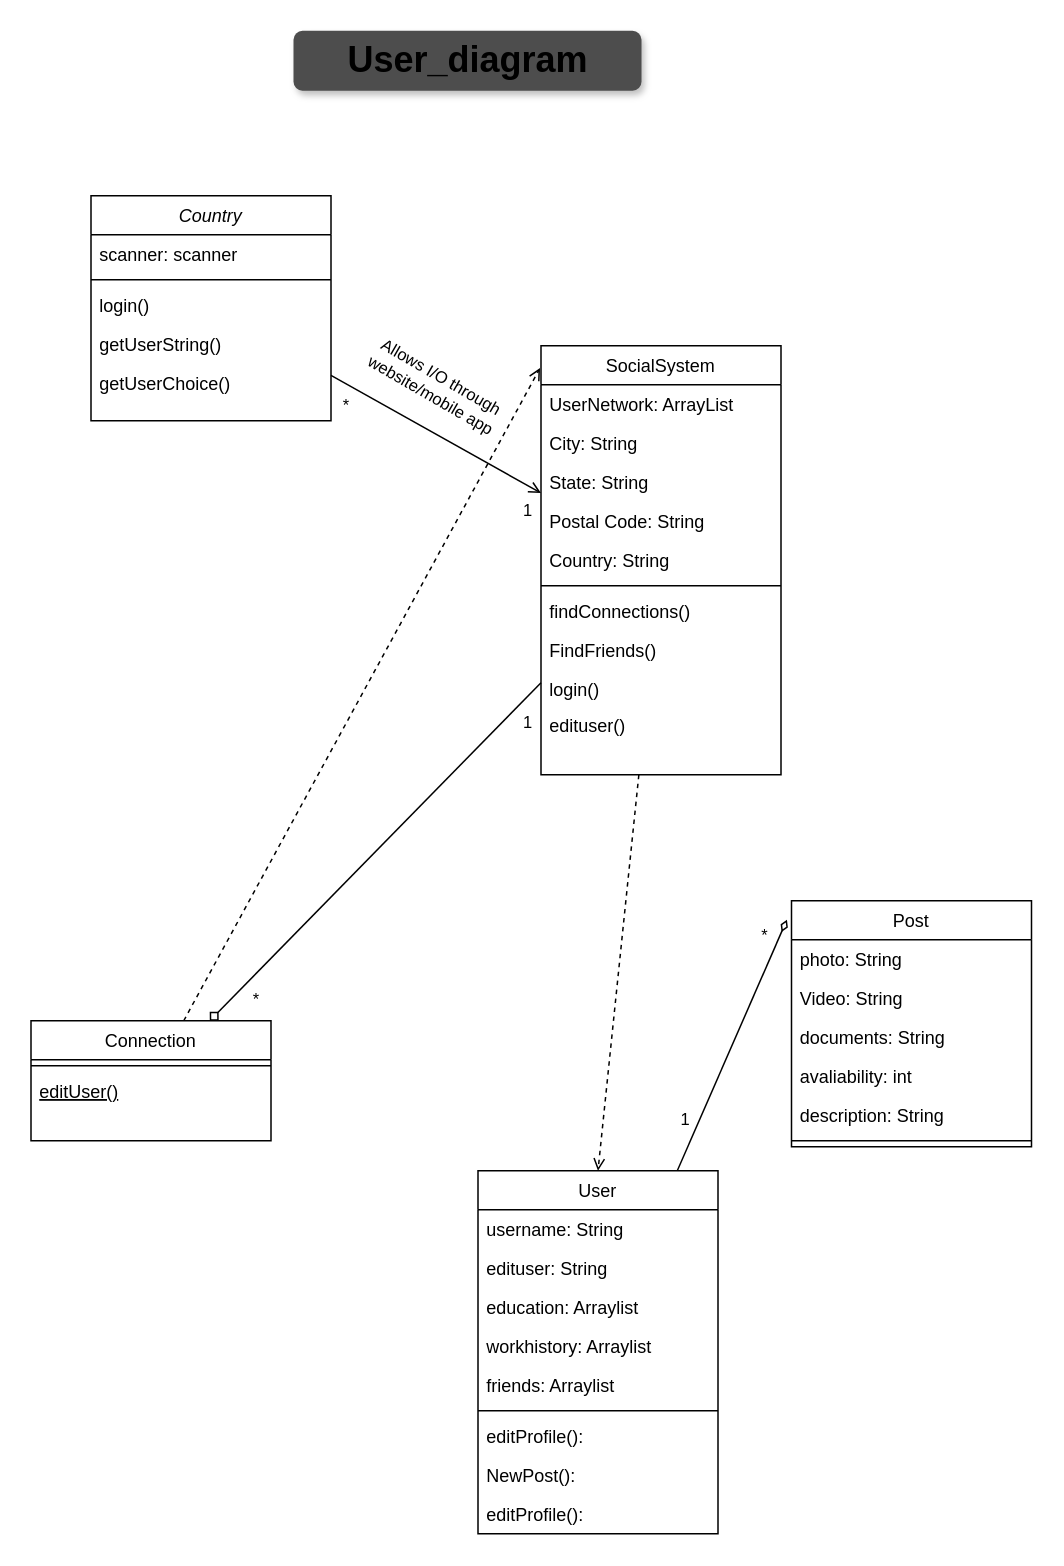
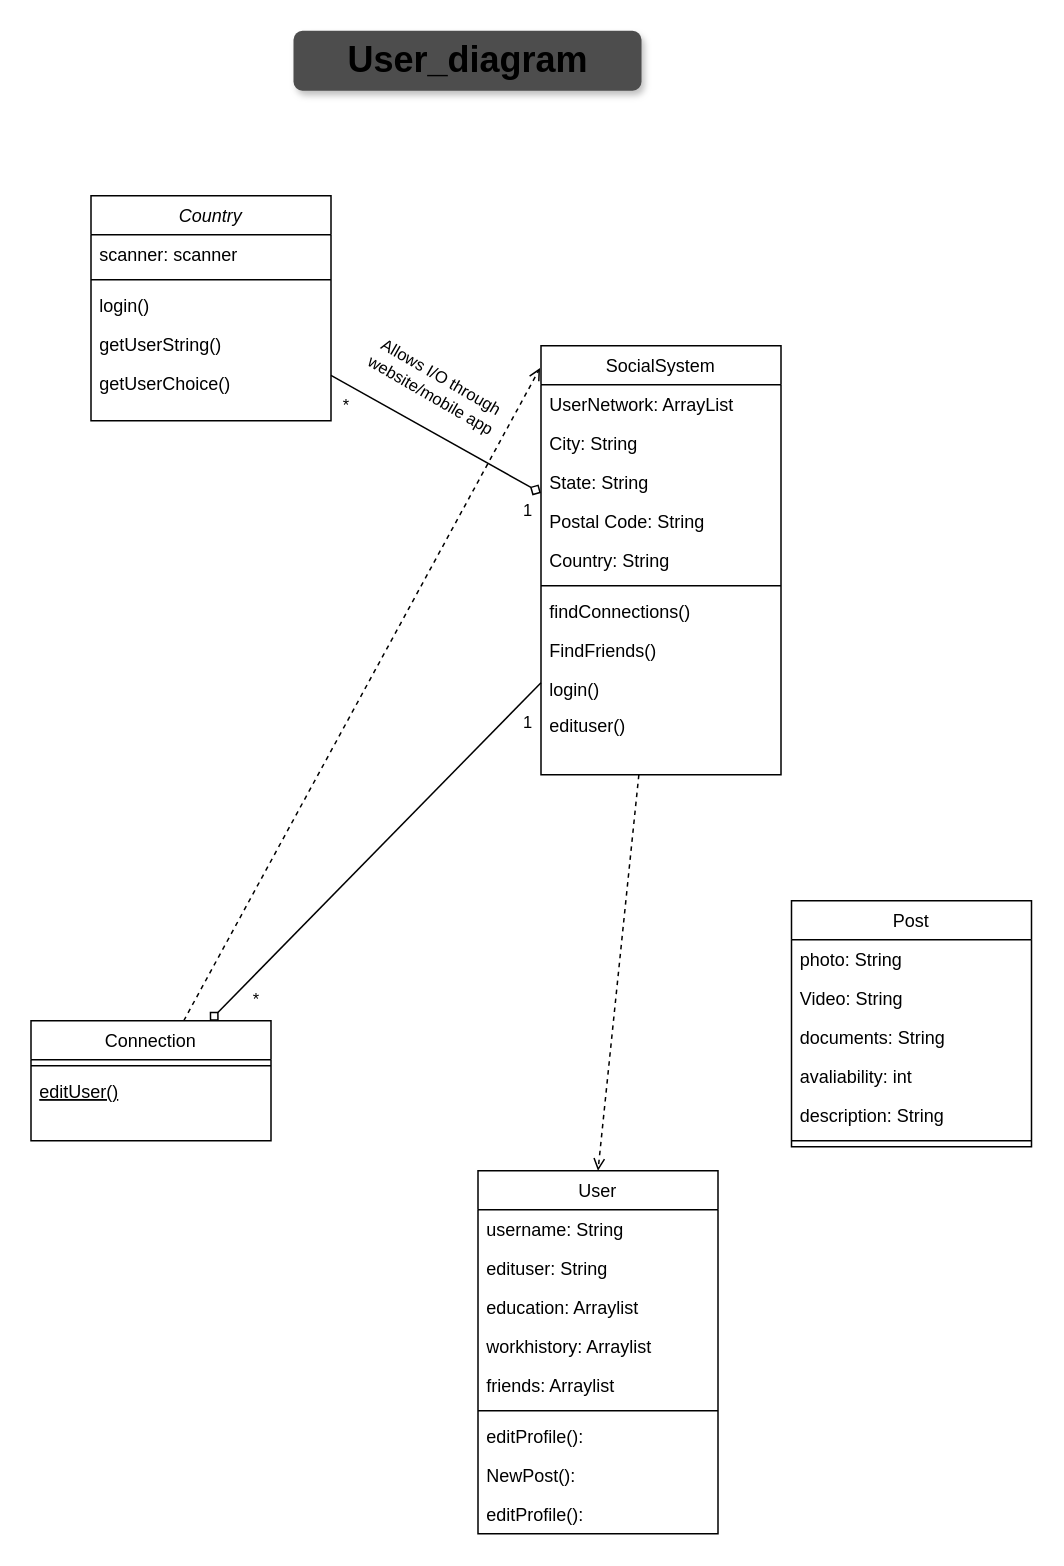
(533, 488) -> (529, 486)
(729, 1051) -> none
